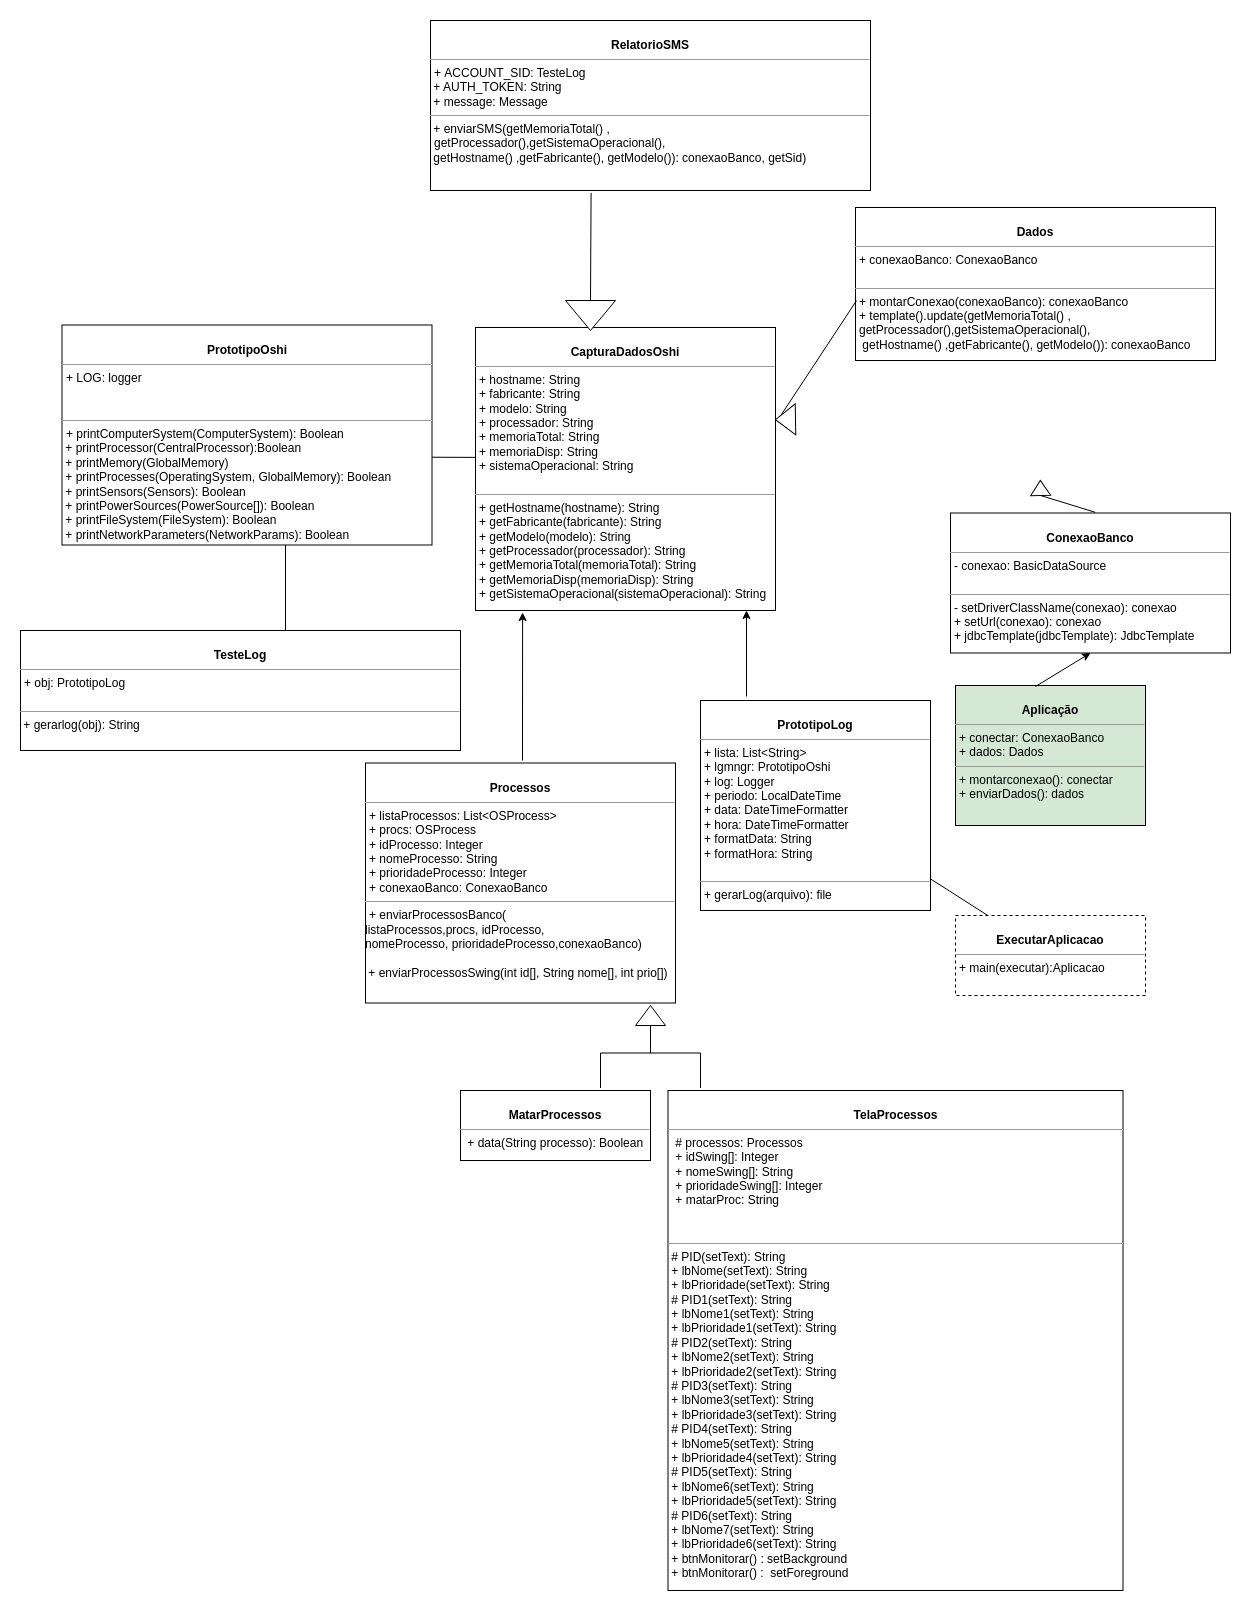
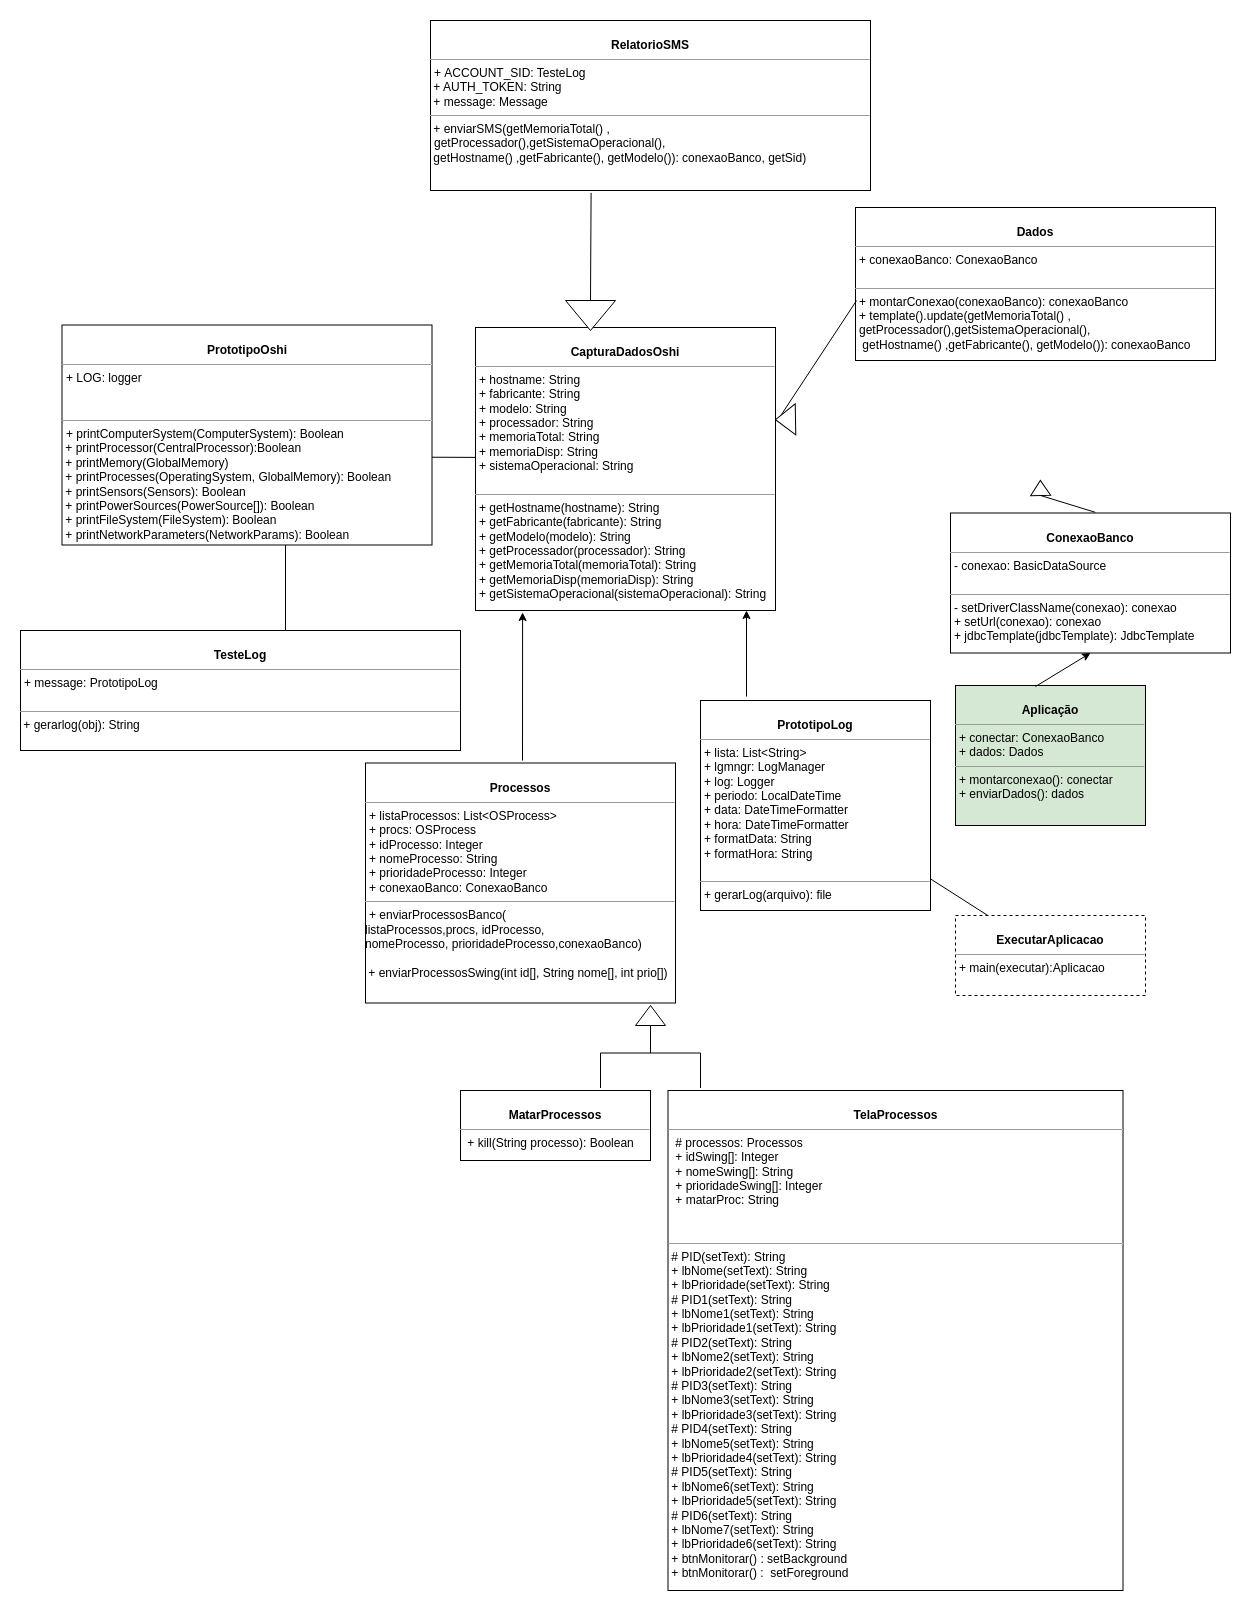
(90, 652) -> (93, 652)
(781, 773) -> (781, 773)
(559, 1105) -> (554, 1105)
